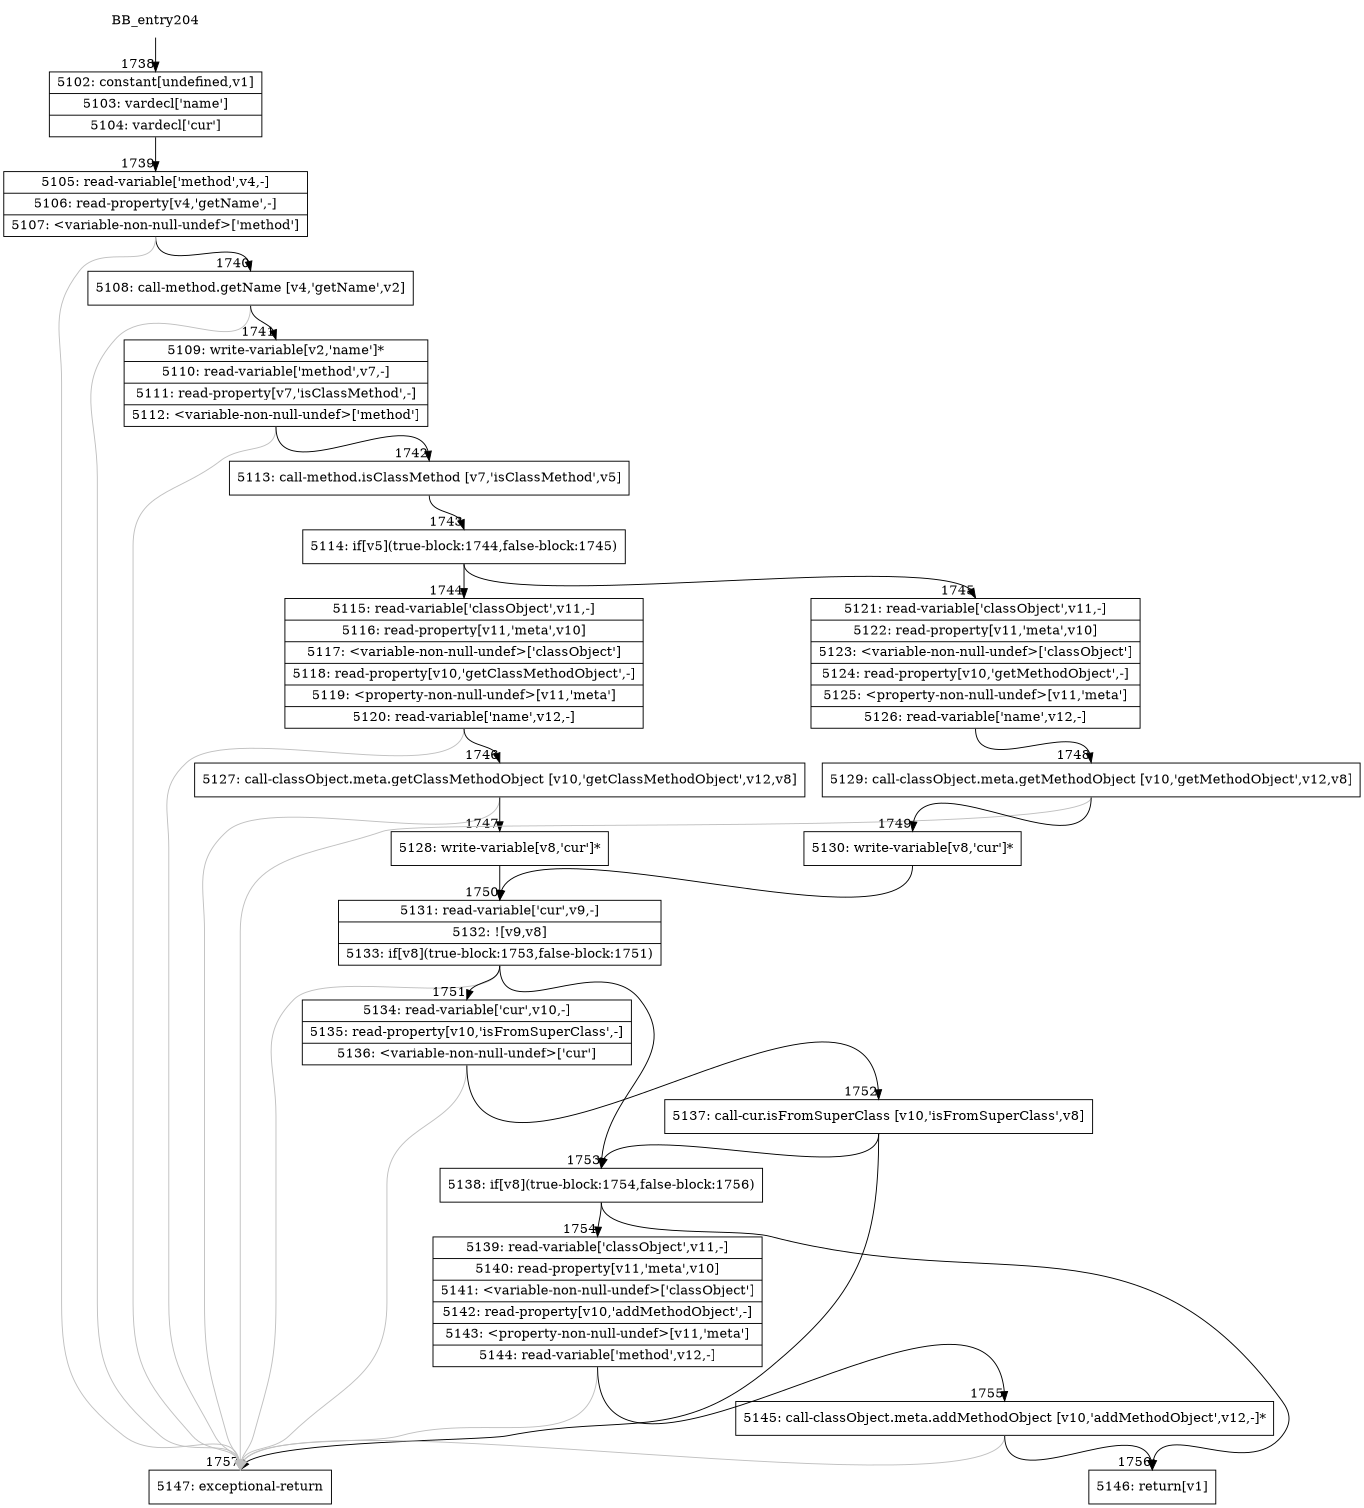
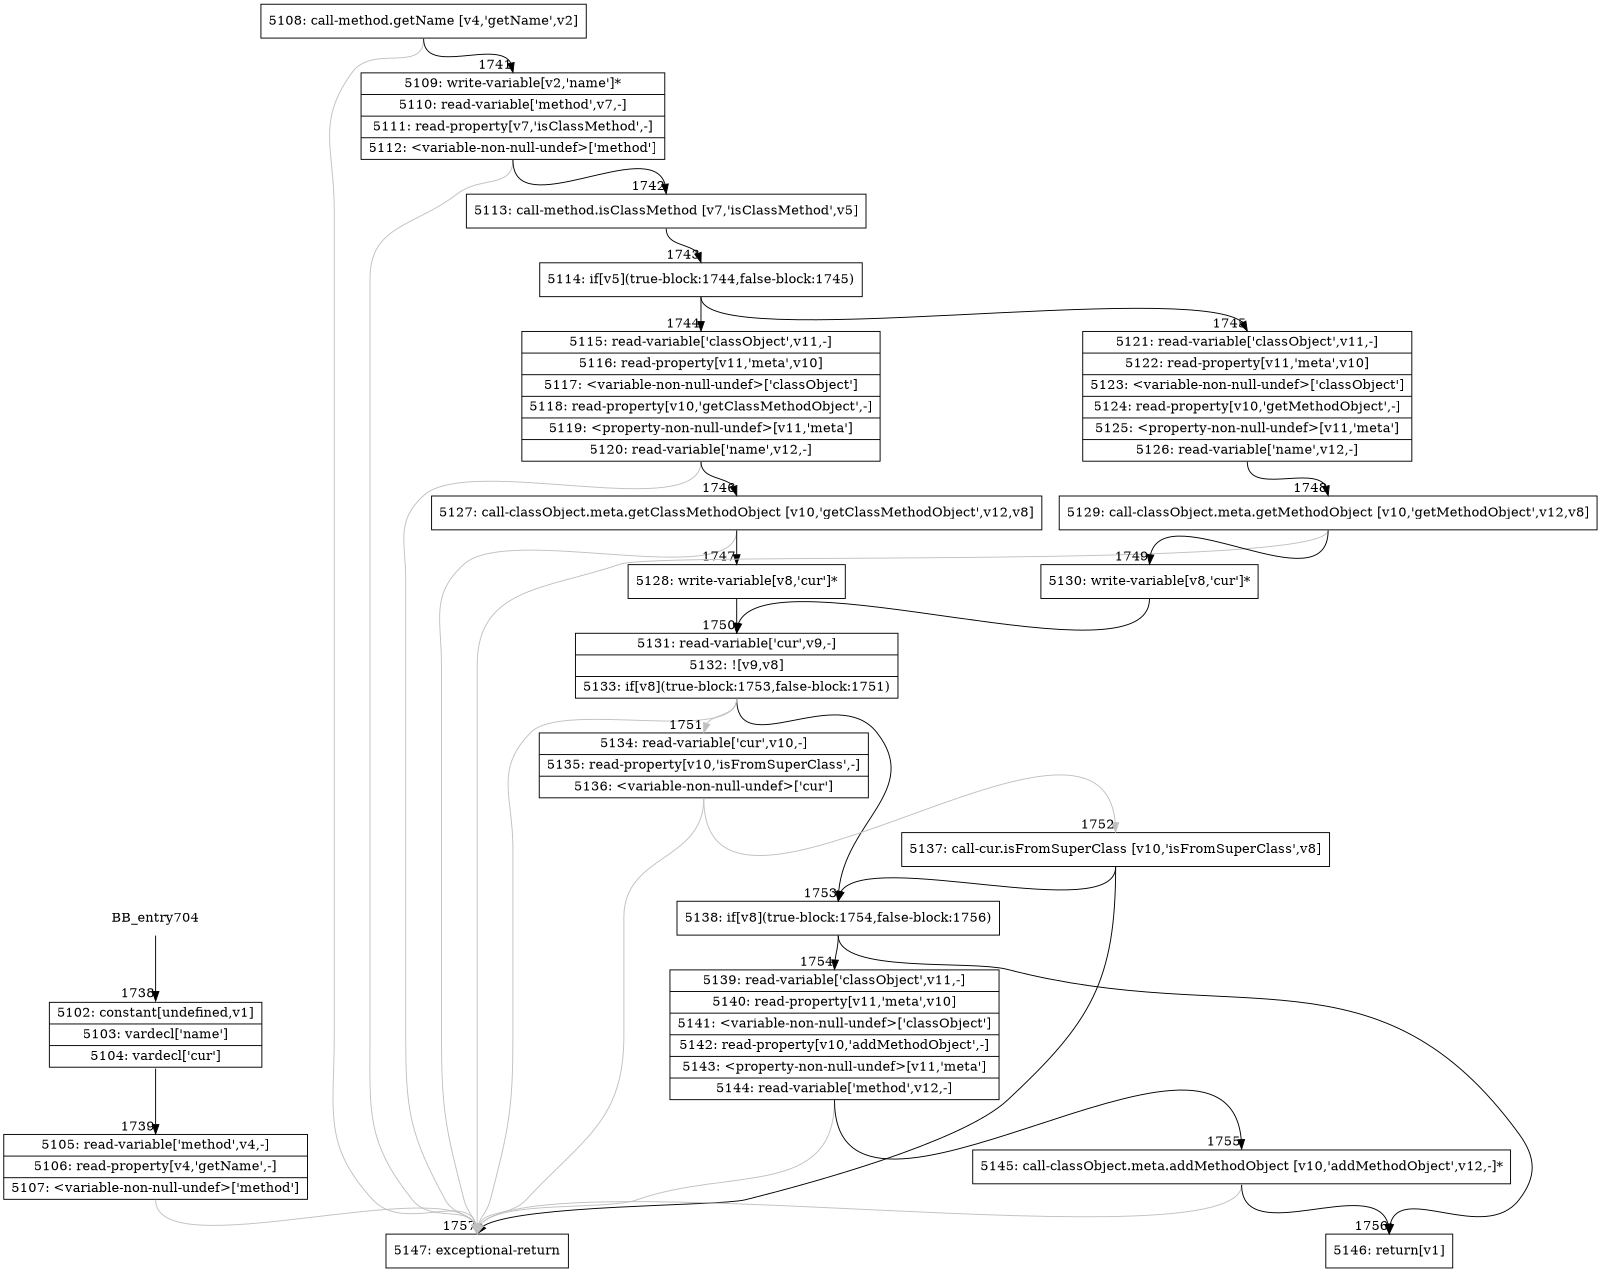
(156, 21) -> (156, 918)
(198, 254) -> none
(488, 981) -> (725, 714)
(668, 1084) -> (905, 817)
